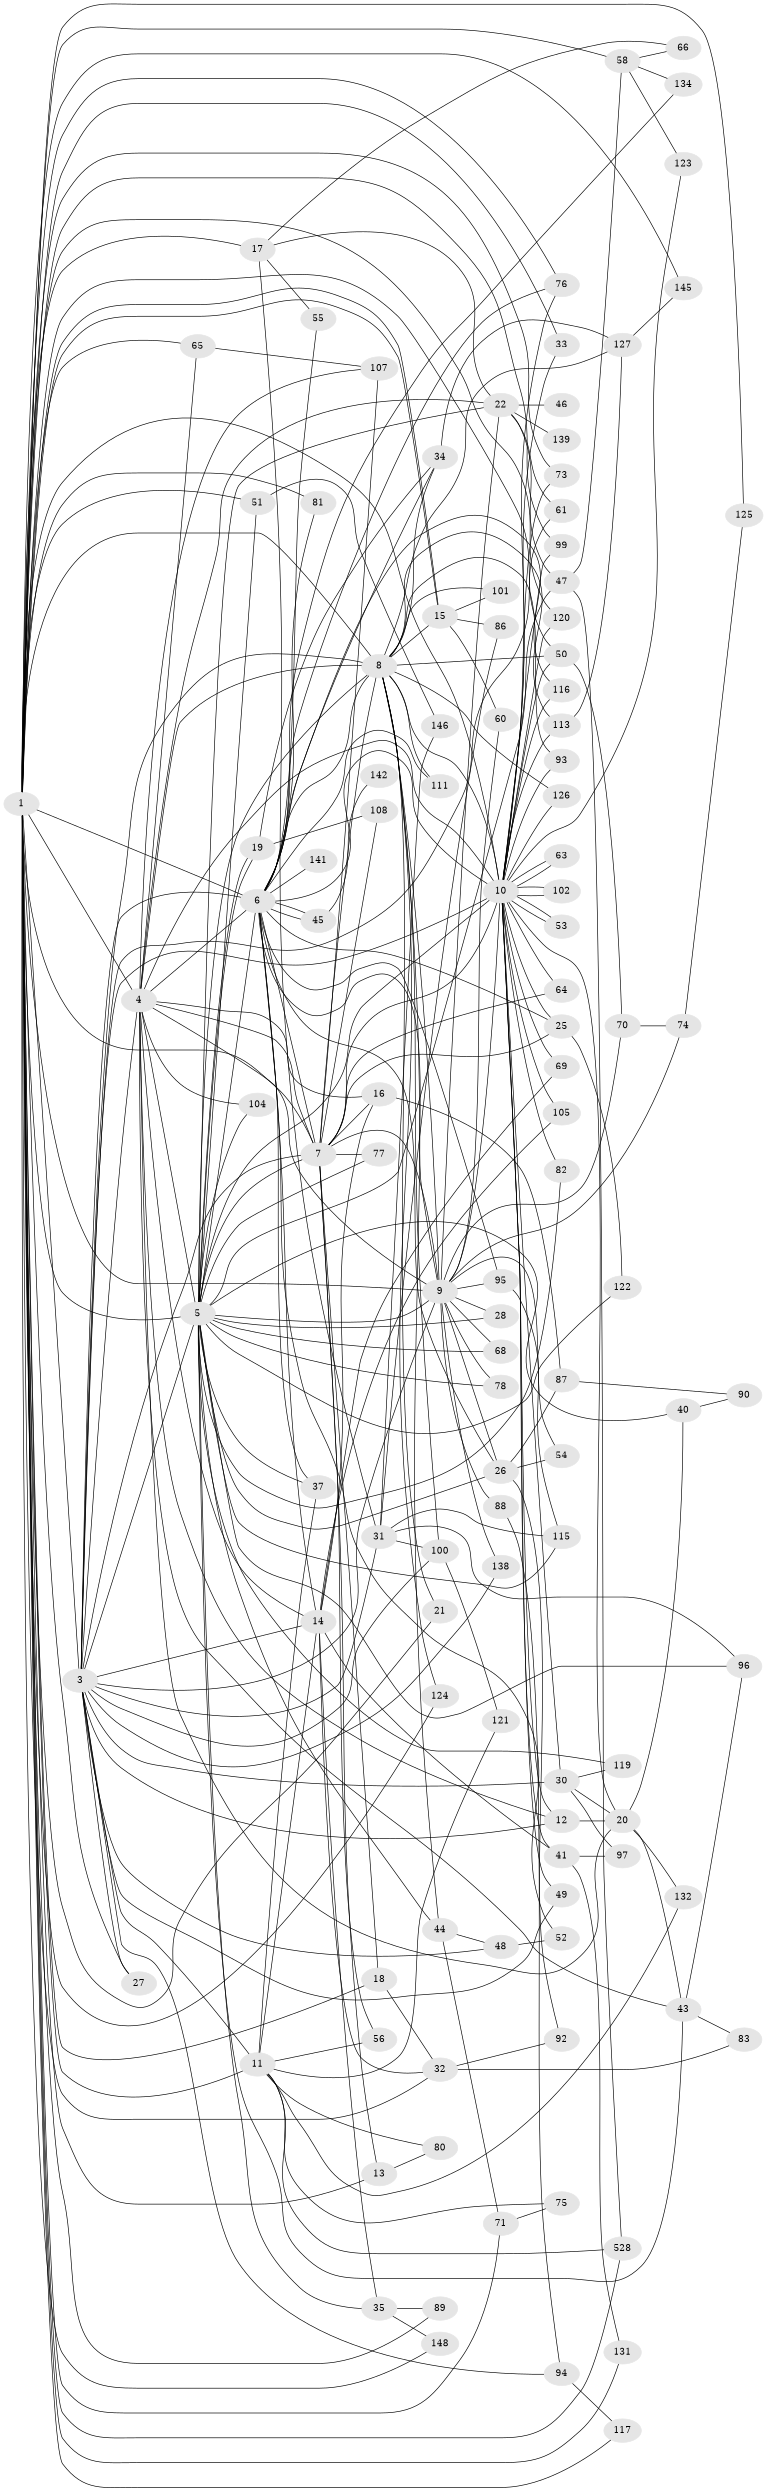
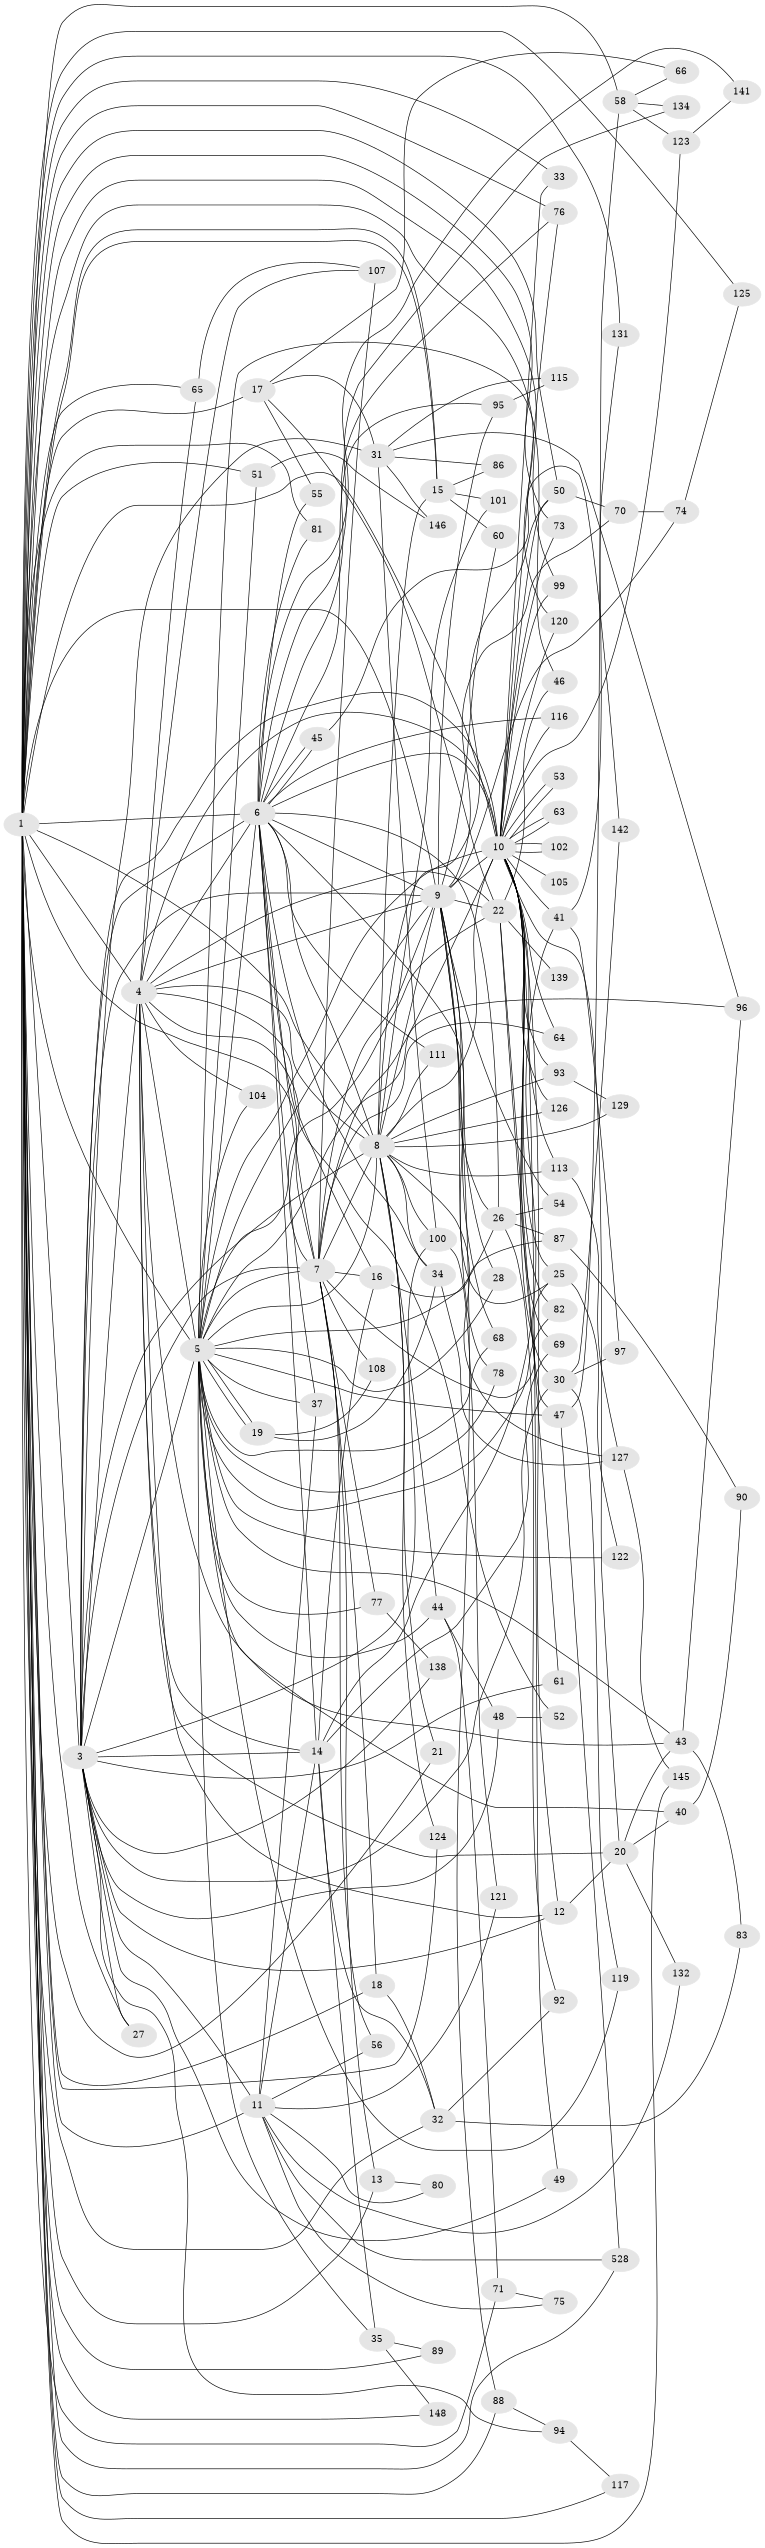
none -> (712, 117)
none -> (621, 1106)
(382, 1356) -> none
(468, 1470) -> (399, 1626)
(289, 1550) -> (223, 563)
(592, 1801) -> (602, 1082)
none -> (36, 1898)
